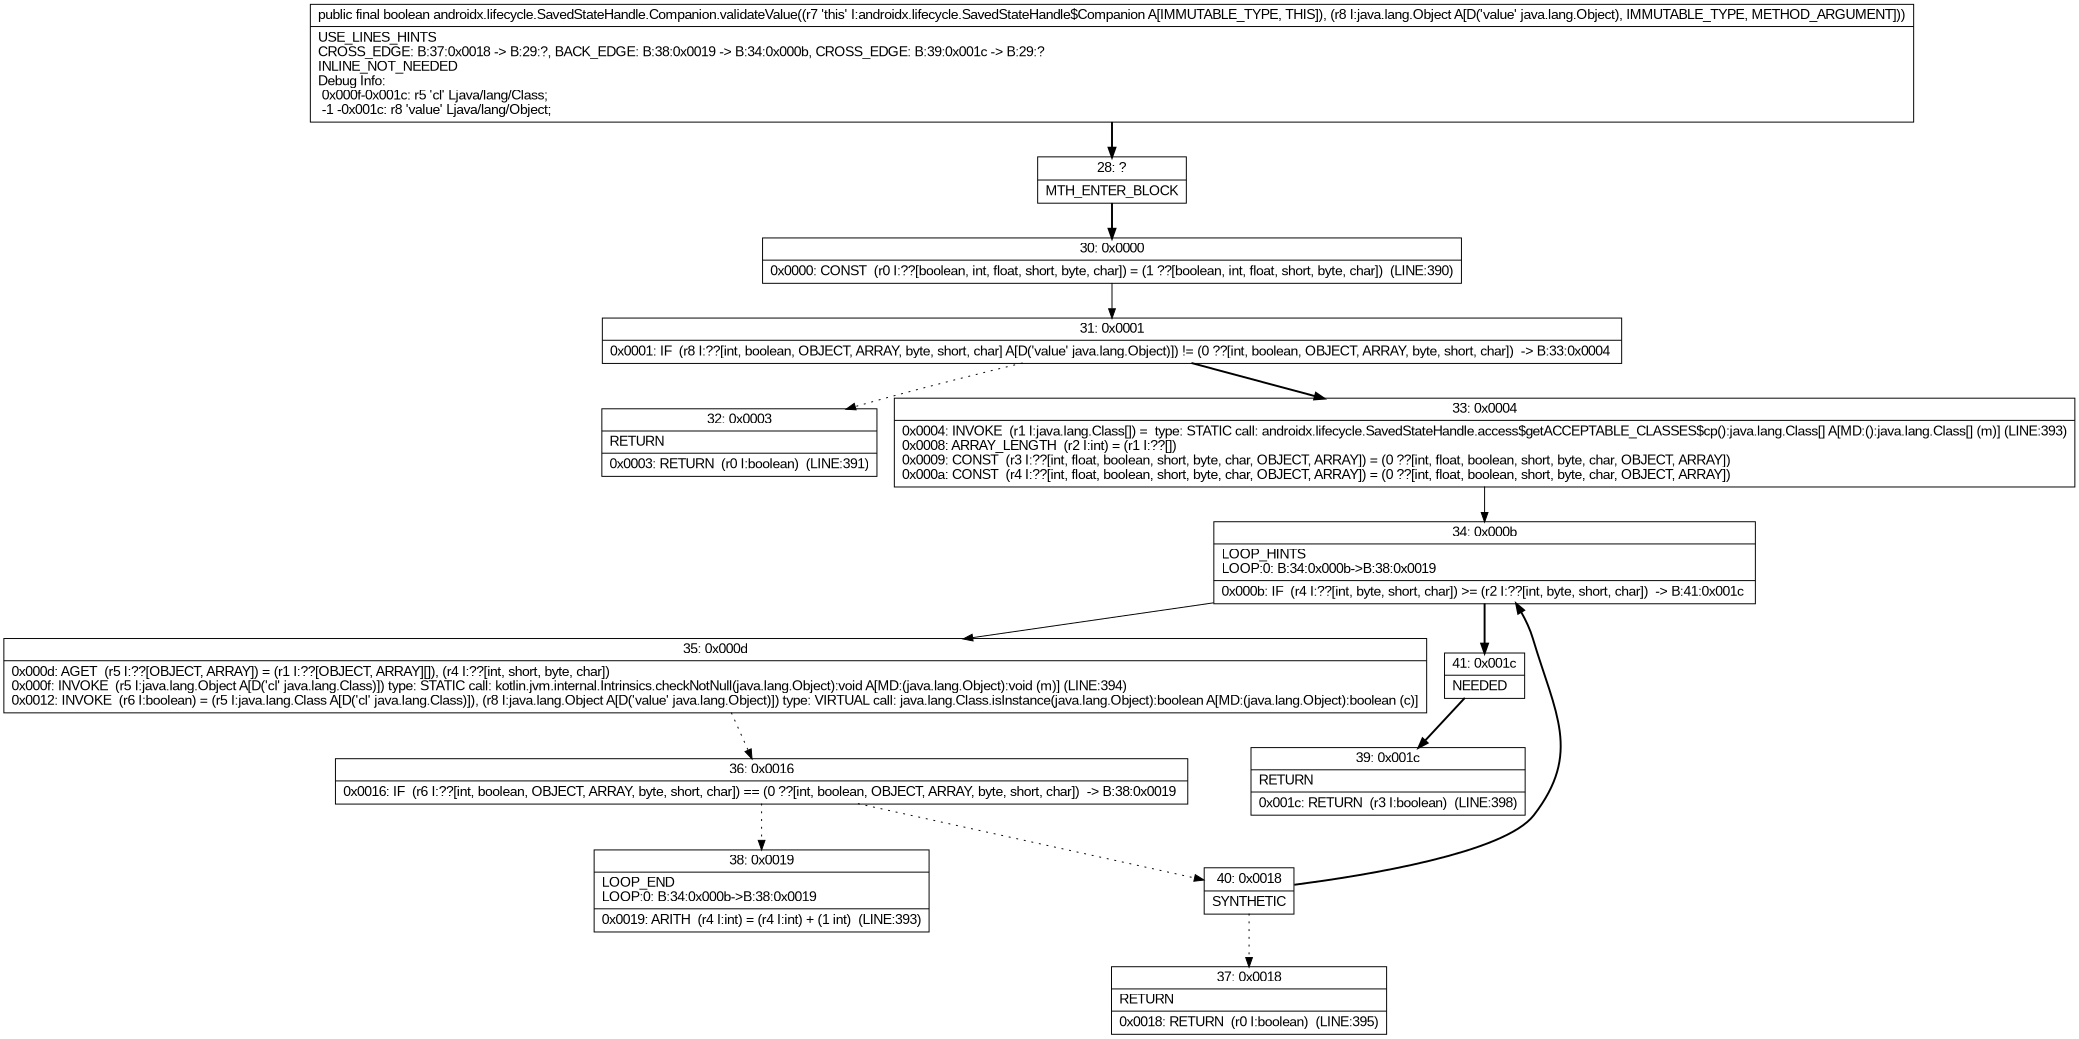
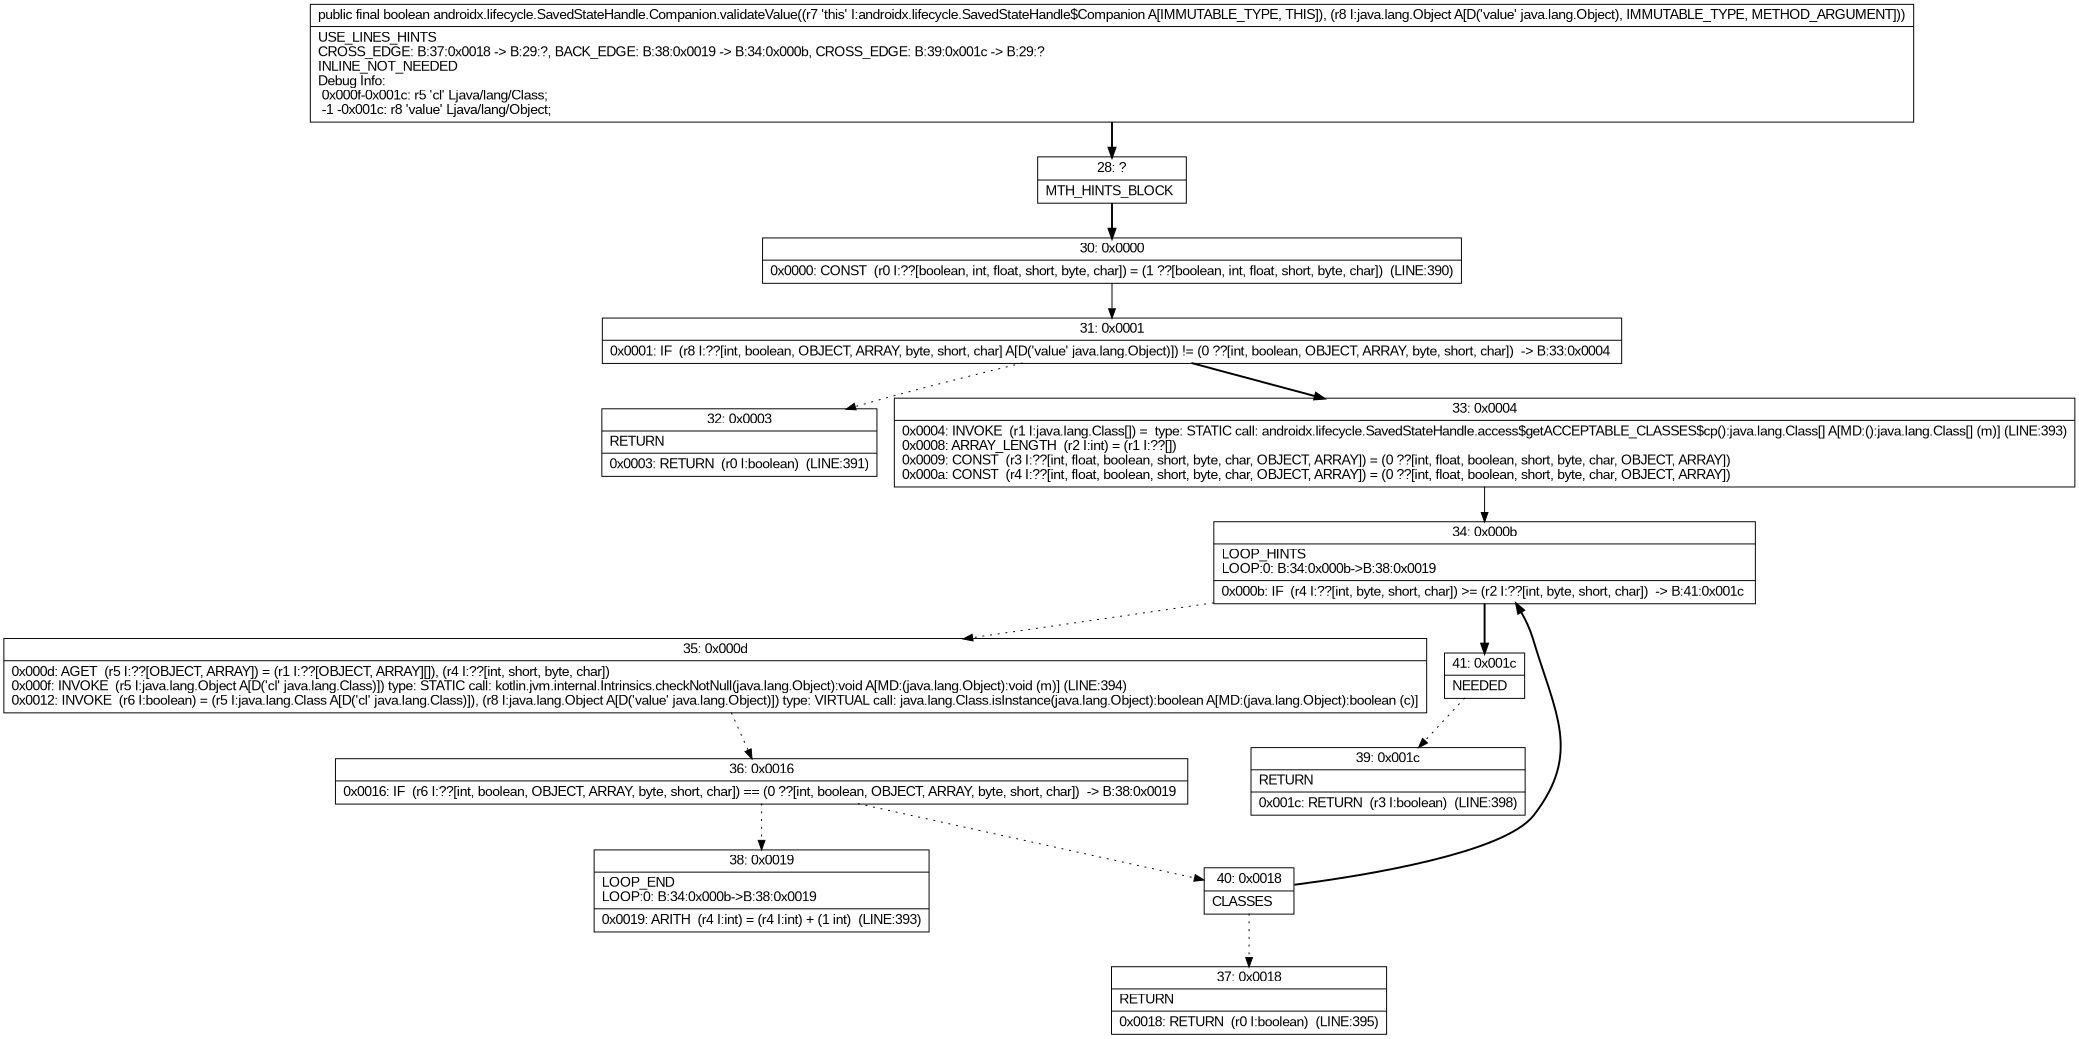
(1112, 191) -> (1110, 191)
(1093, 620) -> (1093, 620)
(1445, 719) -> (1445, 719)
(1249, 902) -> (1242, 902)
